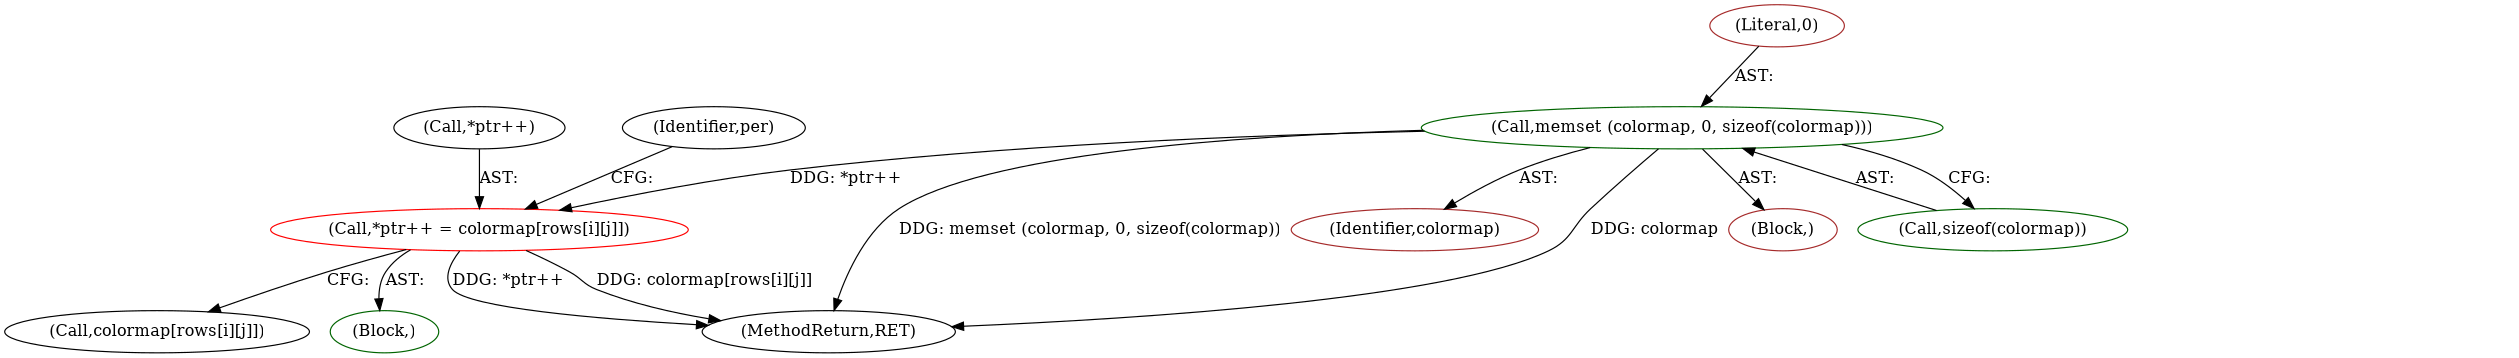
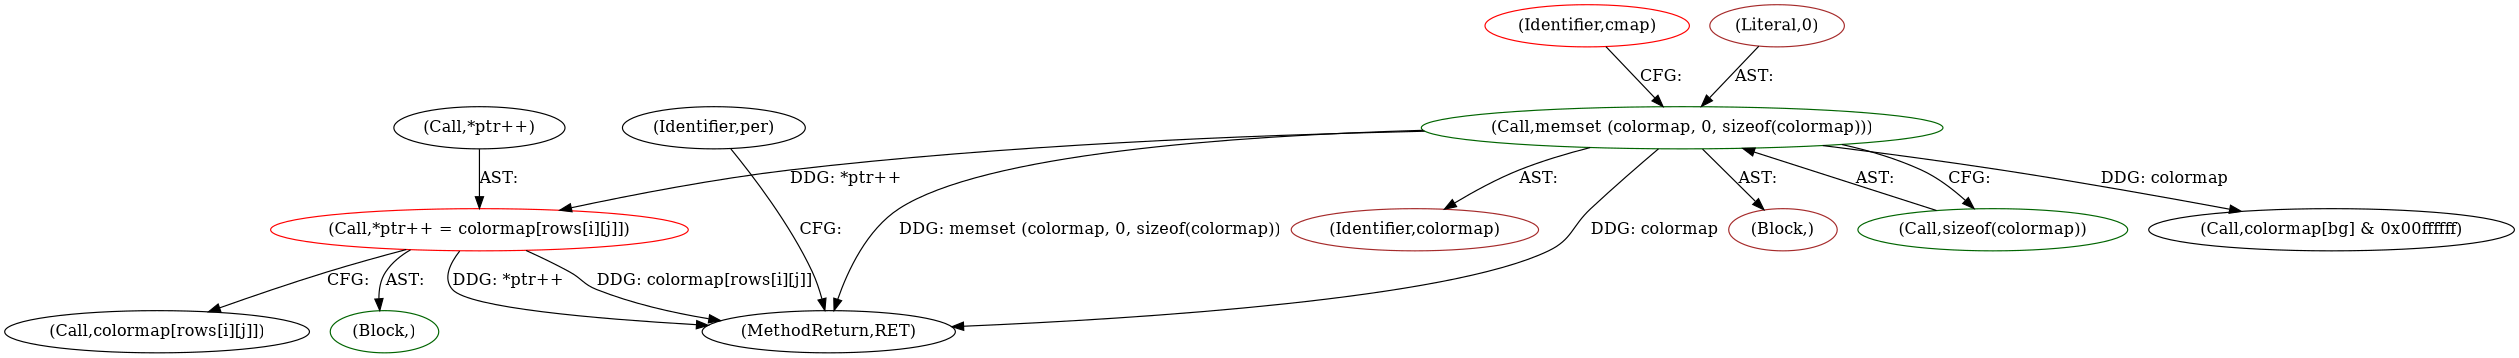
none -> (1587, 26)
(604, 176) -> (783, 220)
none -> (2332, 230)
